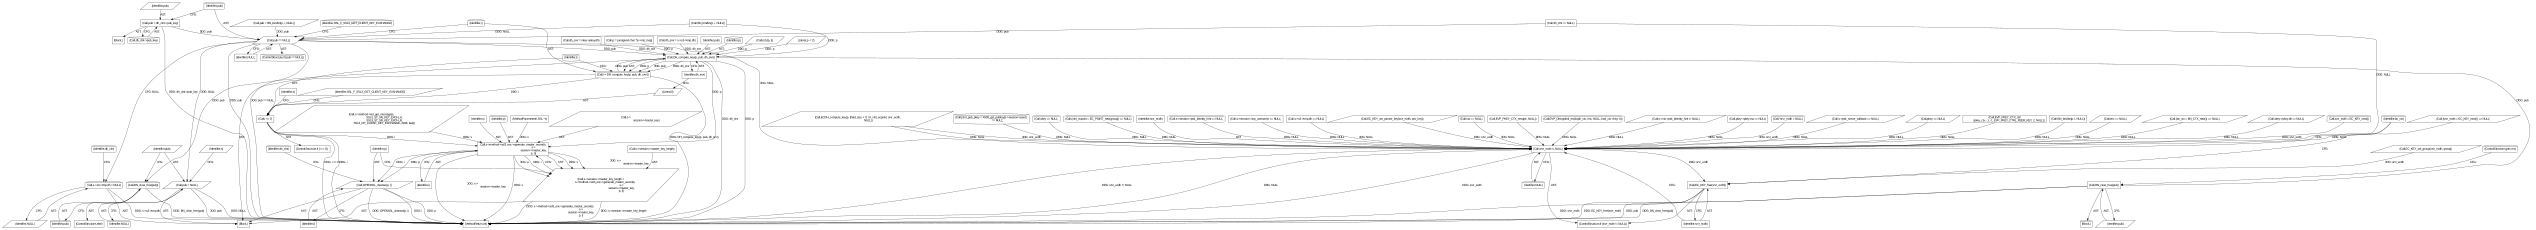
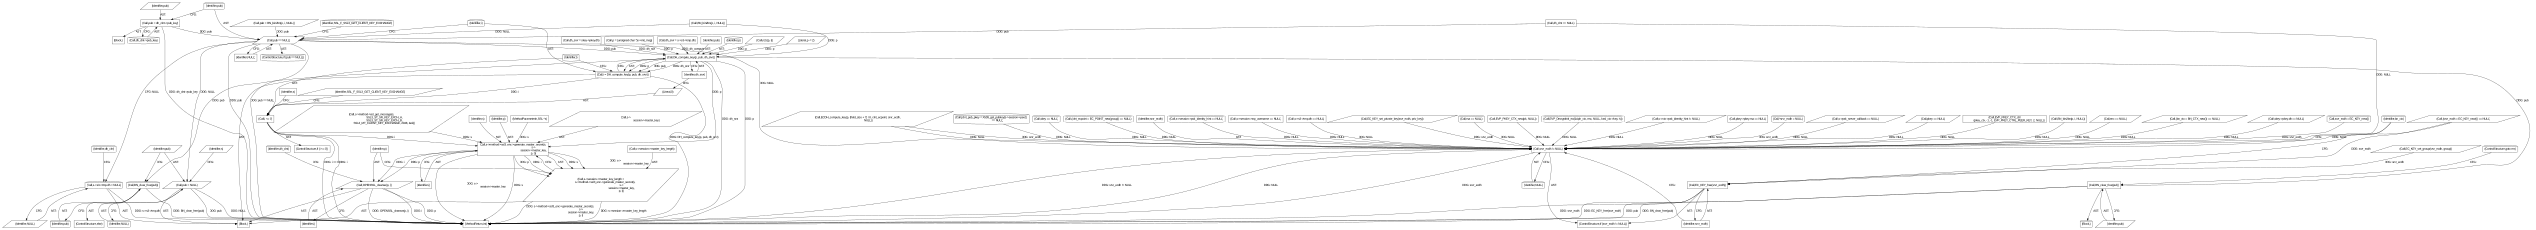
(693, 49) -> (693, 49)
(621, 66) -> (621, 66)
(1638, 152) -> (2111, 167)
